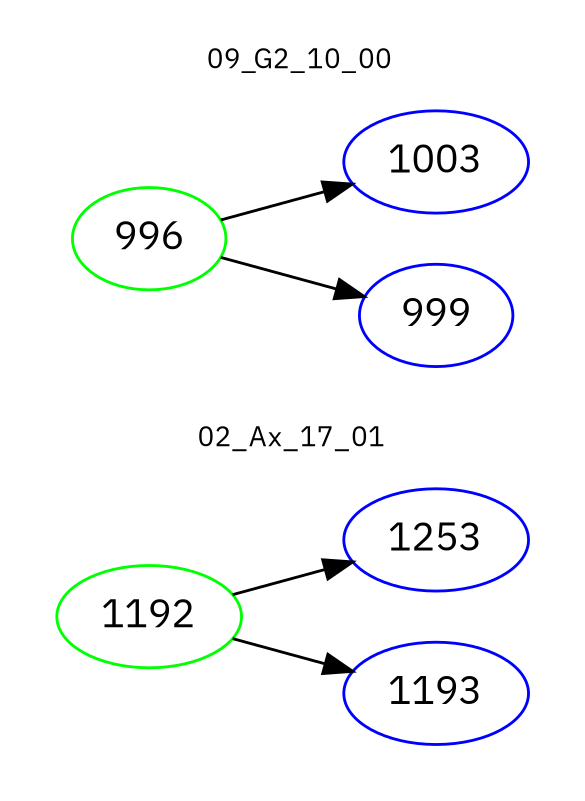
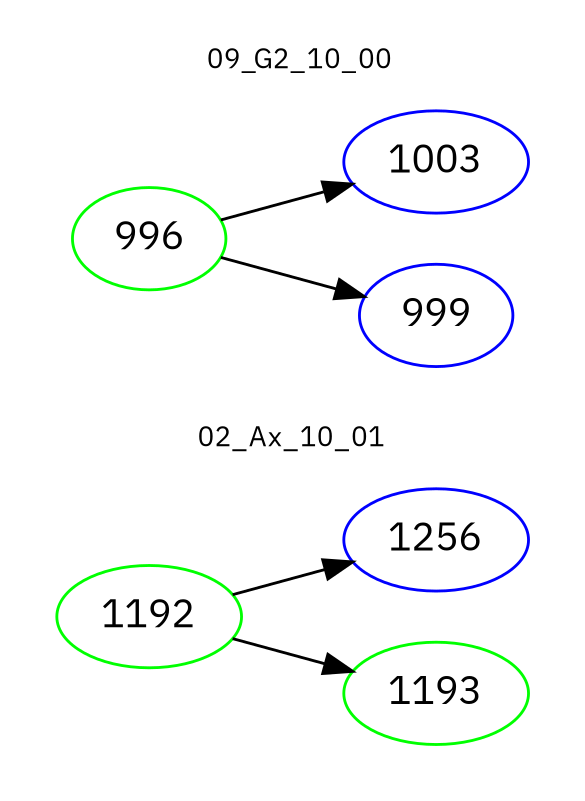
(293, 439) -> (293, 439)
(436, 540) -> (436, 540)
(436, 693) -> (436, 693)
